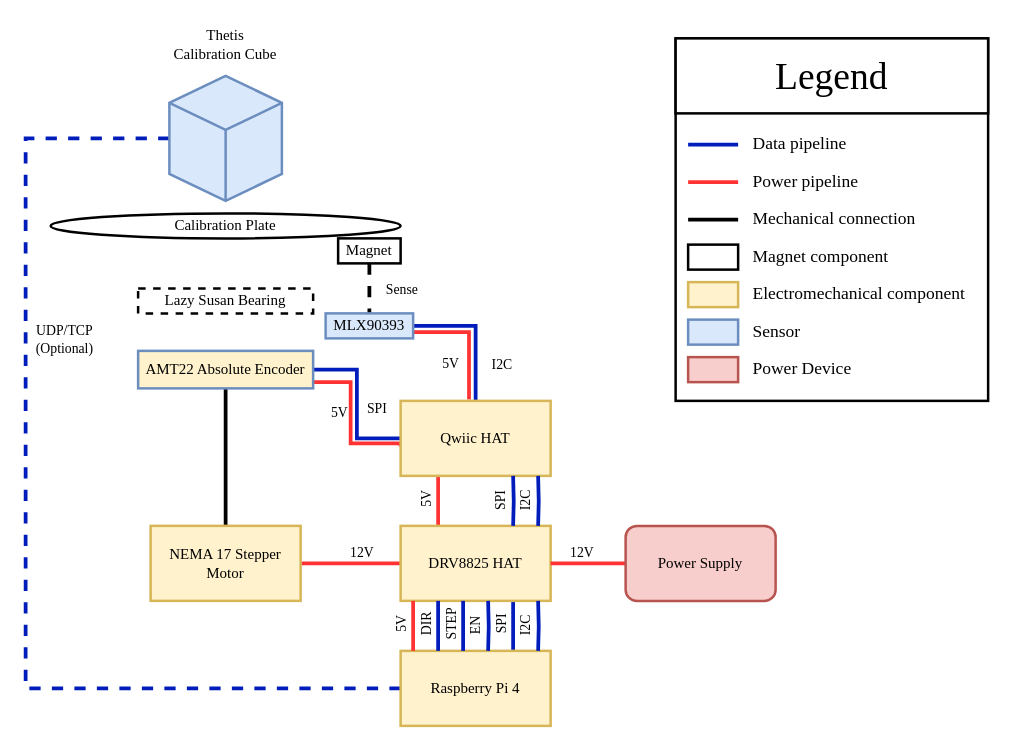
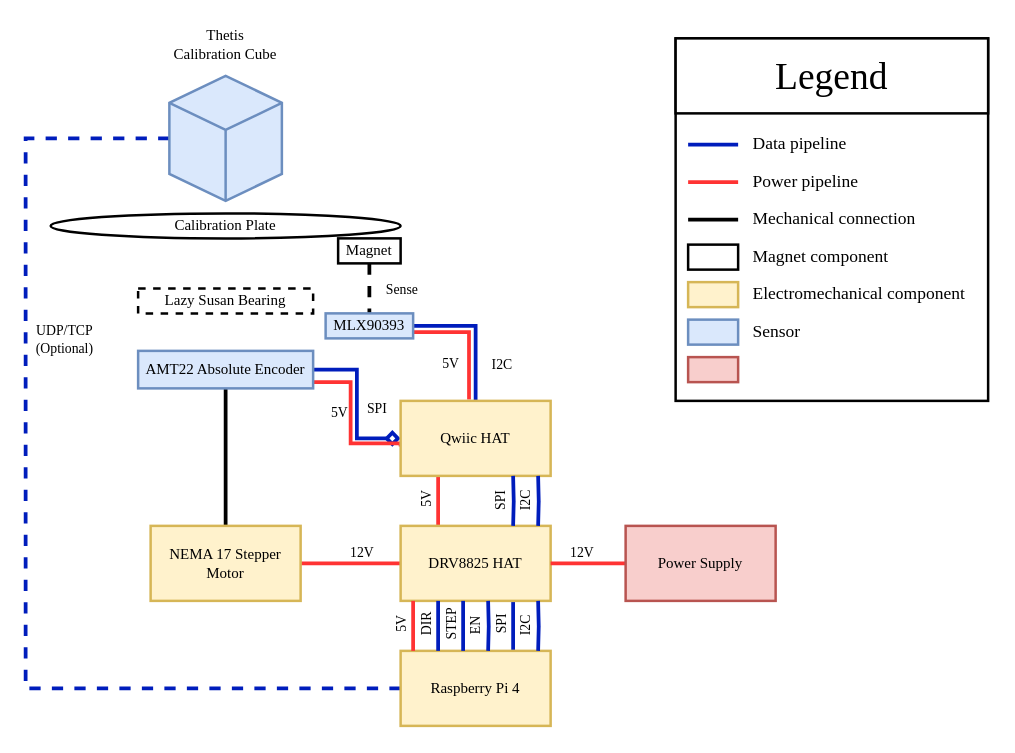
(226, 369) -> (226, 369)
(869, 369) -> none
(391, 438) -> (385, 438)
(701, 563) -> (701, 563)
